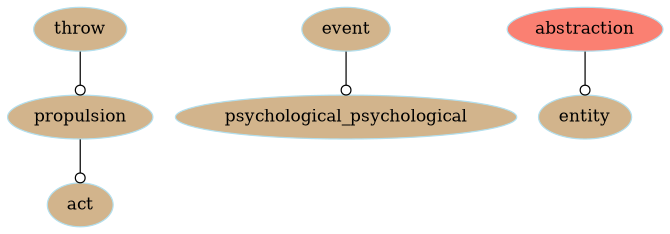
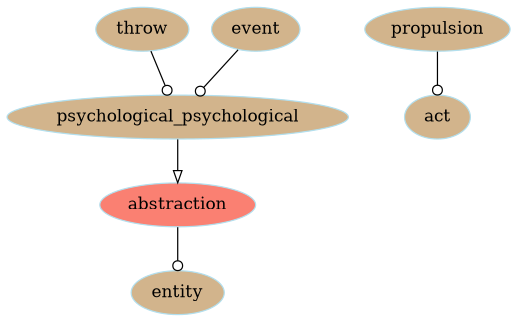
(80, 68) -> (158, 68)
none -> (178, 155)
